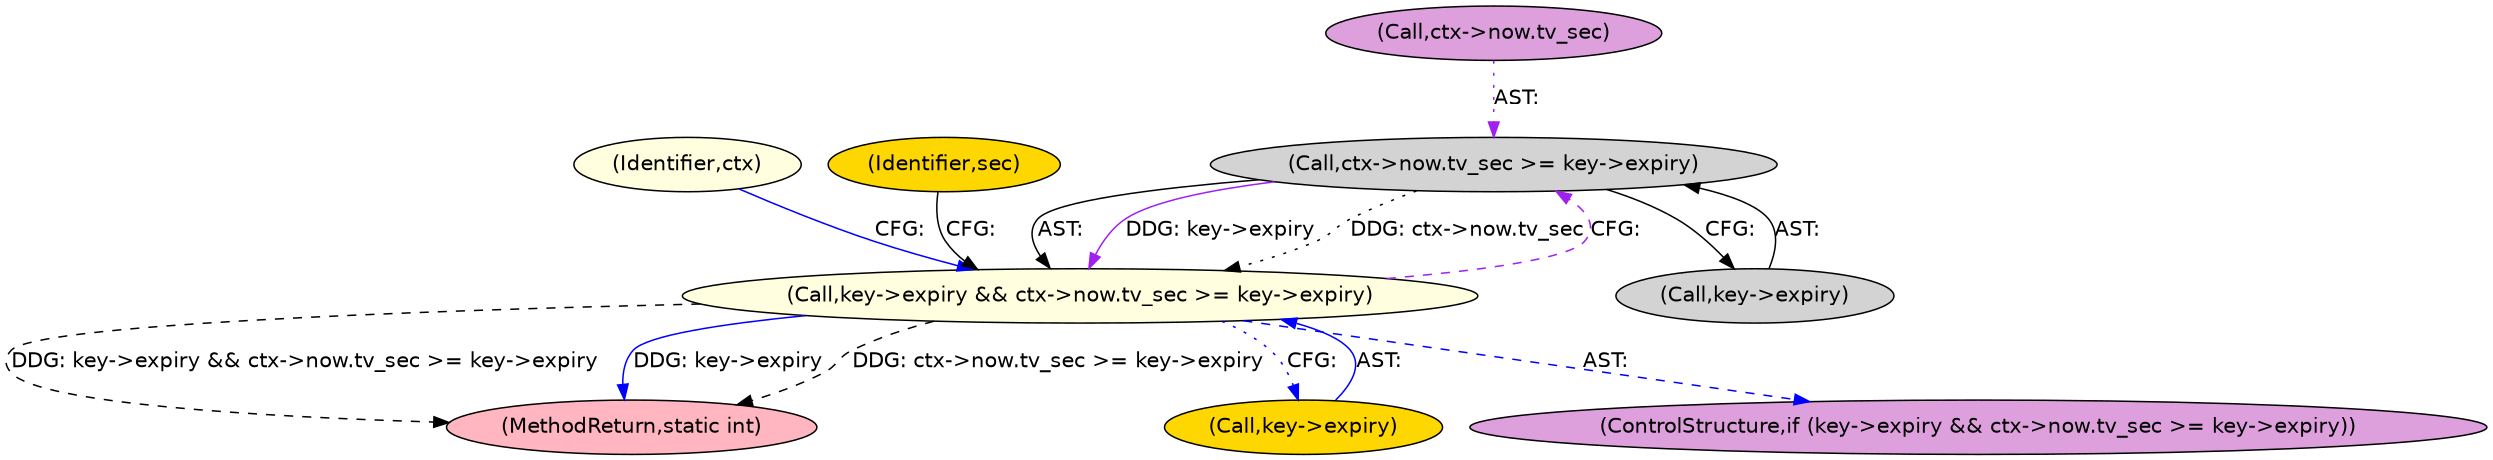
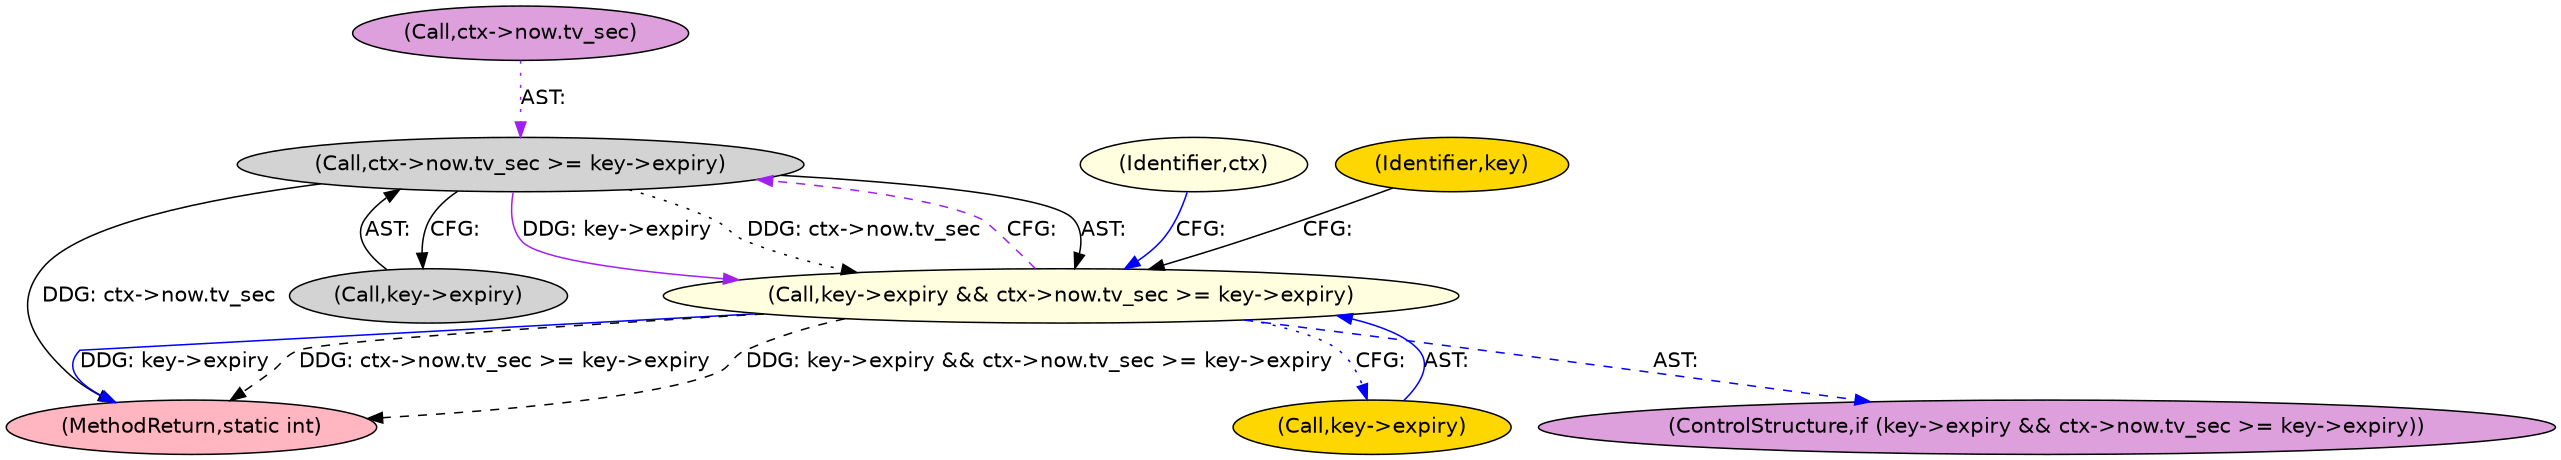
(944, 165) -> (1452, 165)
none -> (99, 233)
